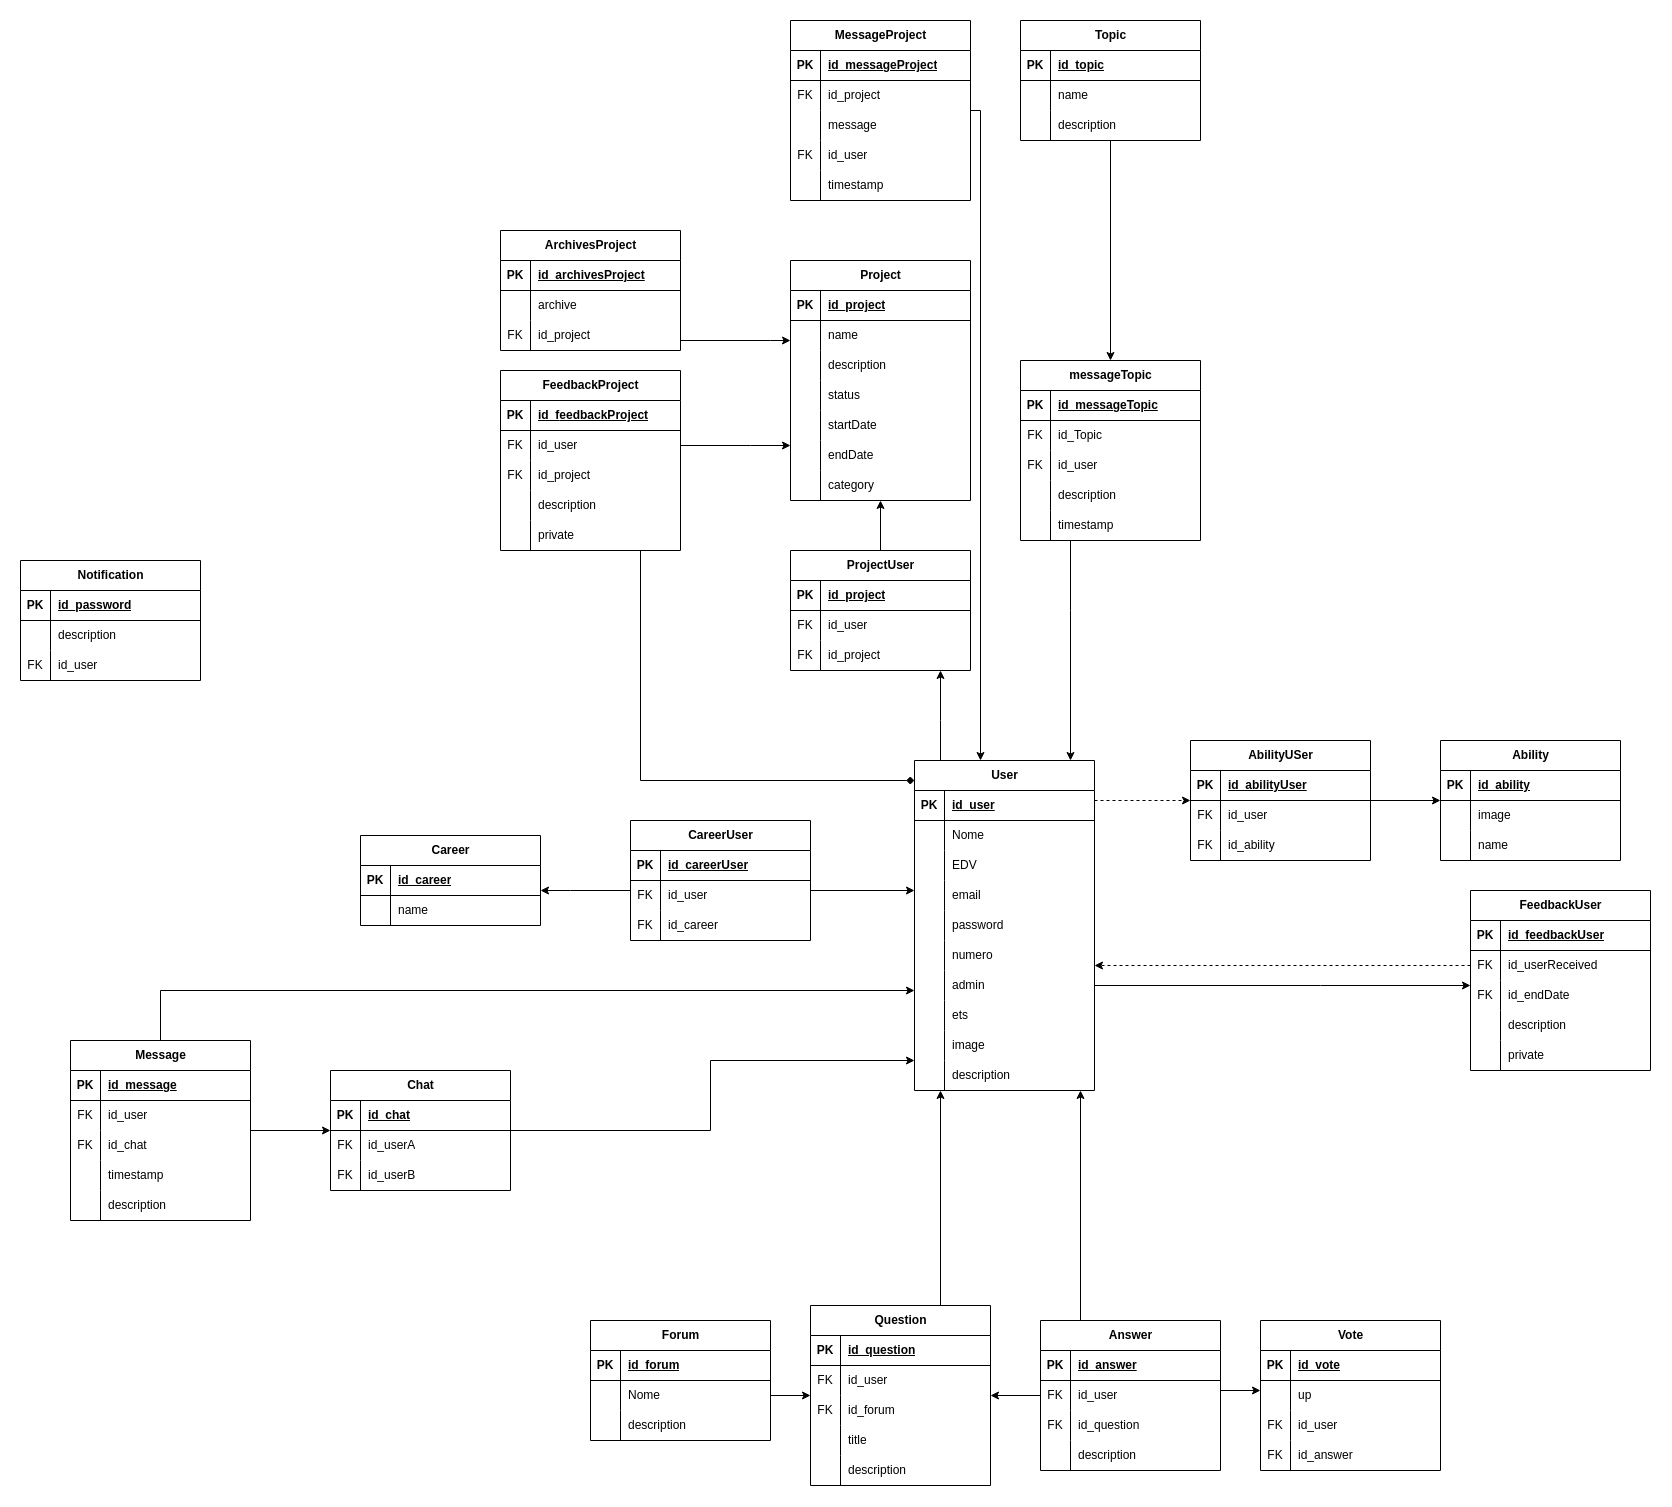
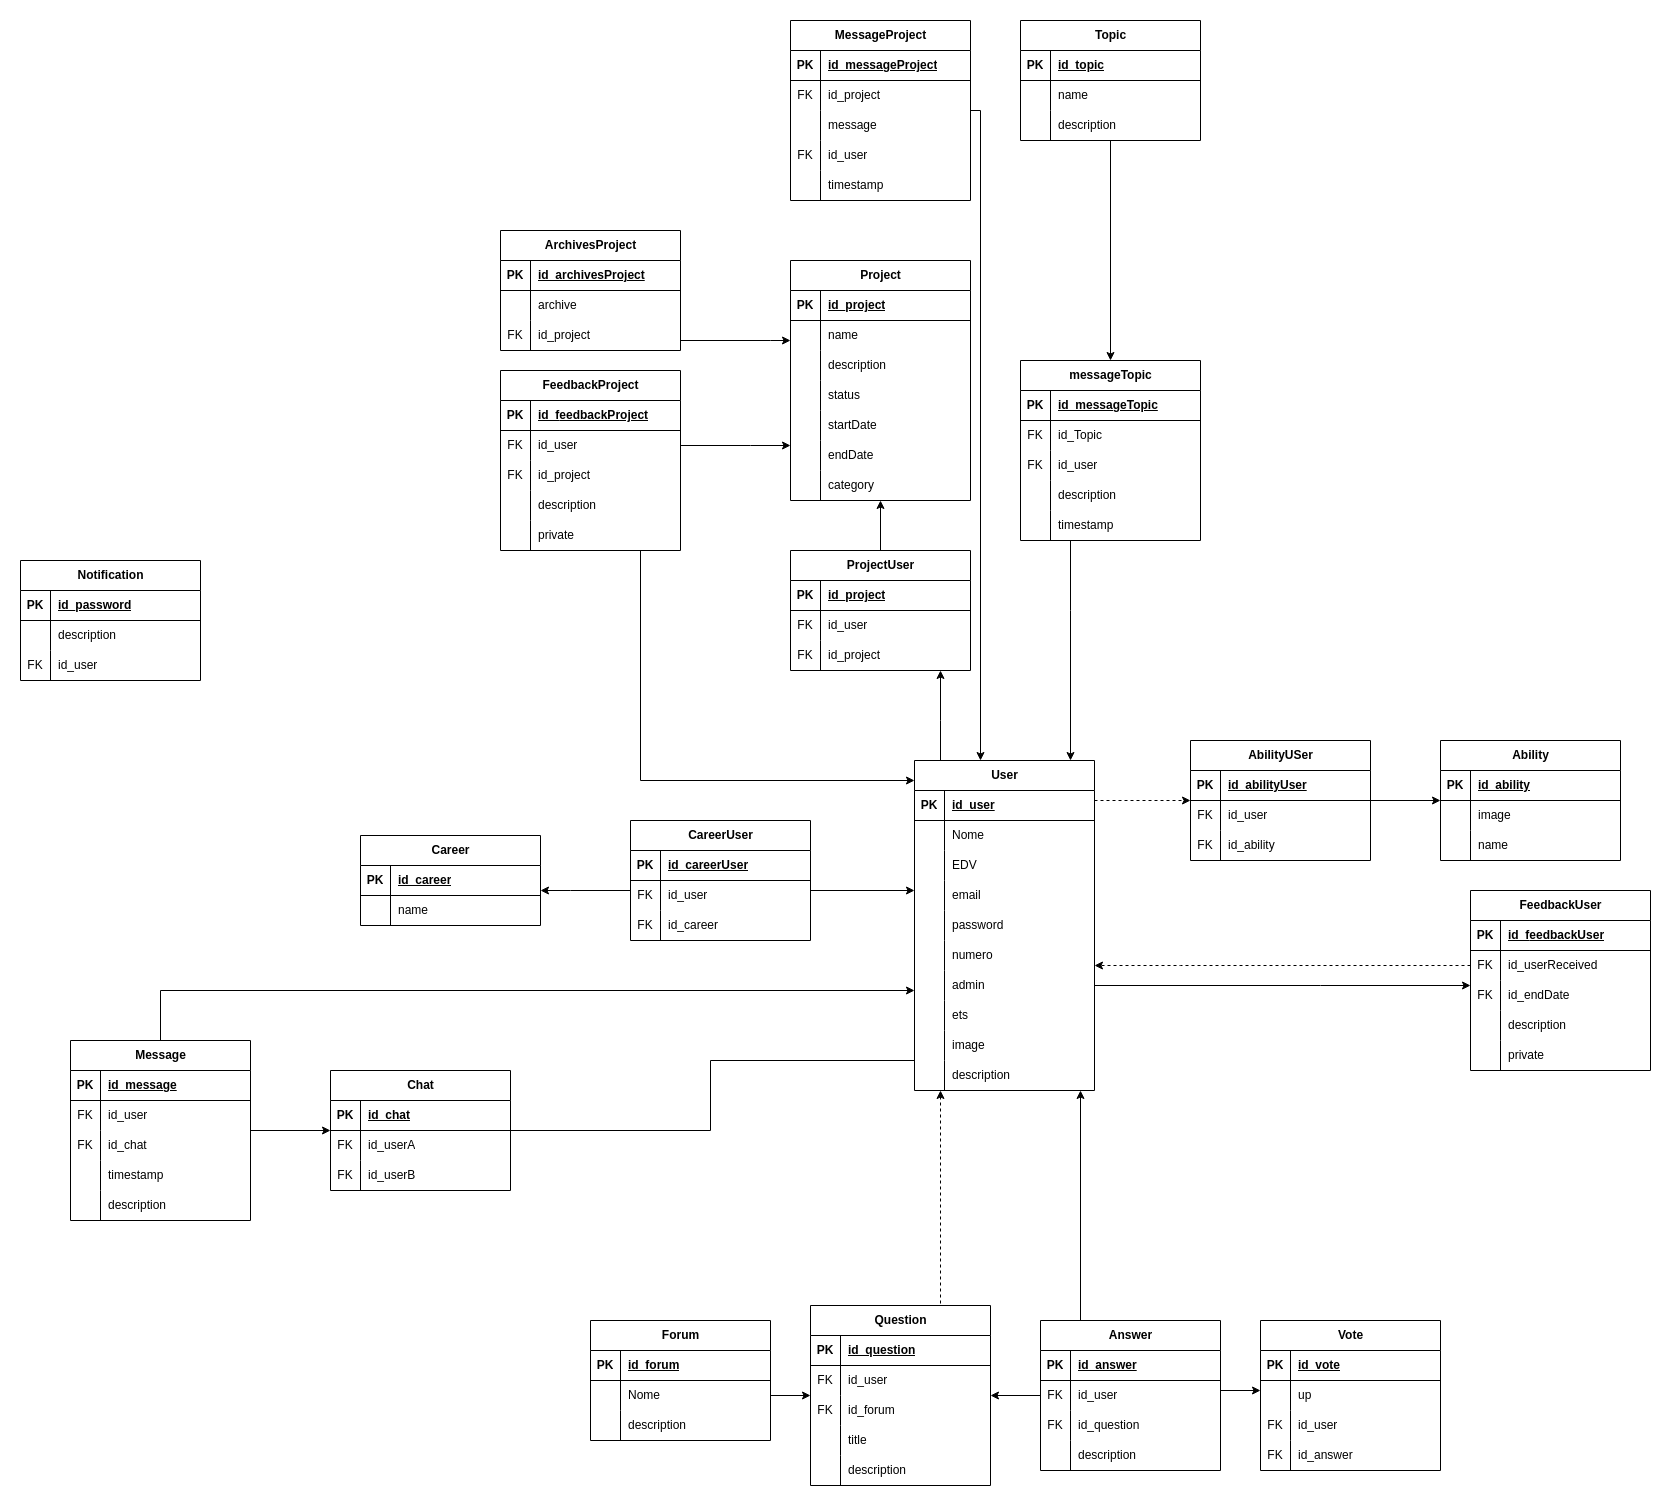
(906, 781) -> (906, 781)
(906, 1061) -> (909, 1061)
(941, 1203) -> (941, 1203)
